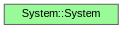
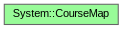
(61, 14) -> (61, 14)
